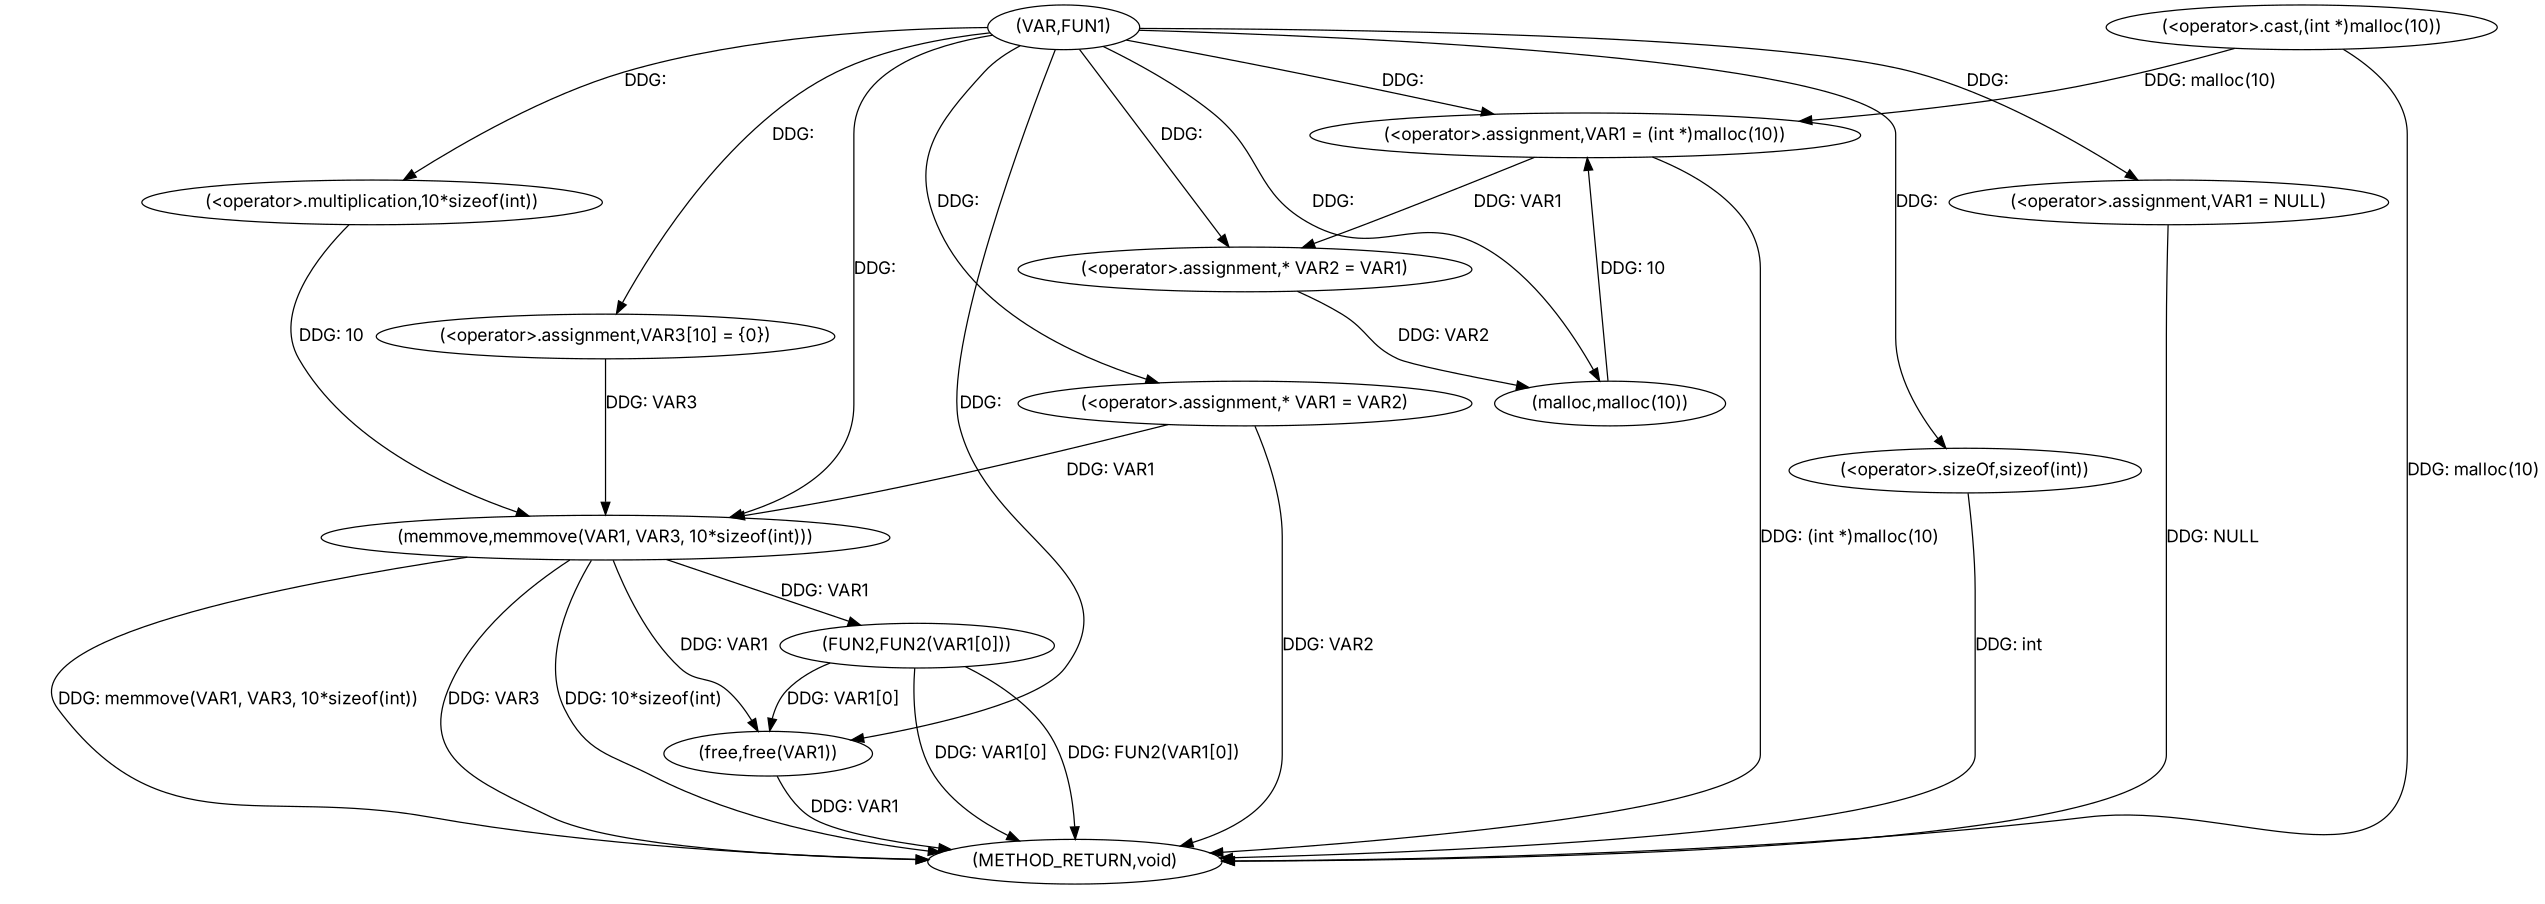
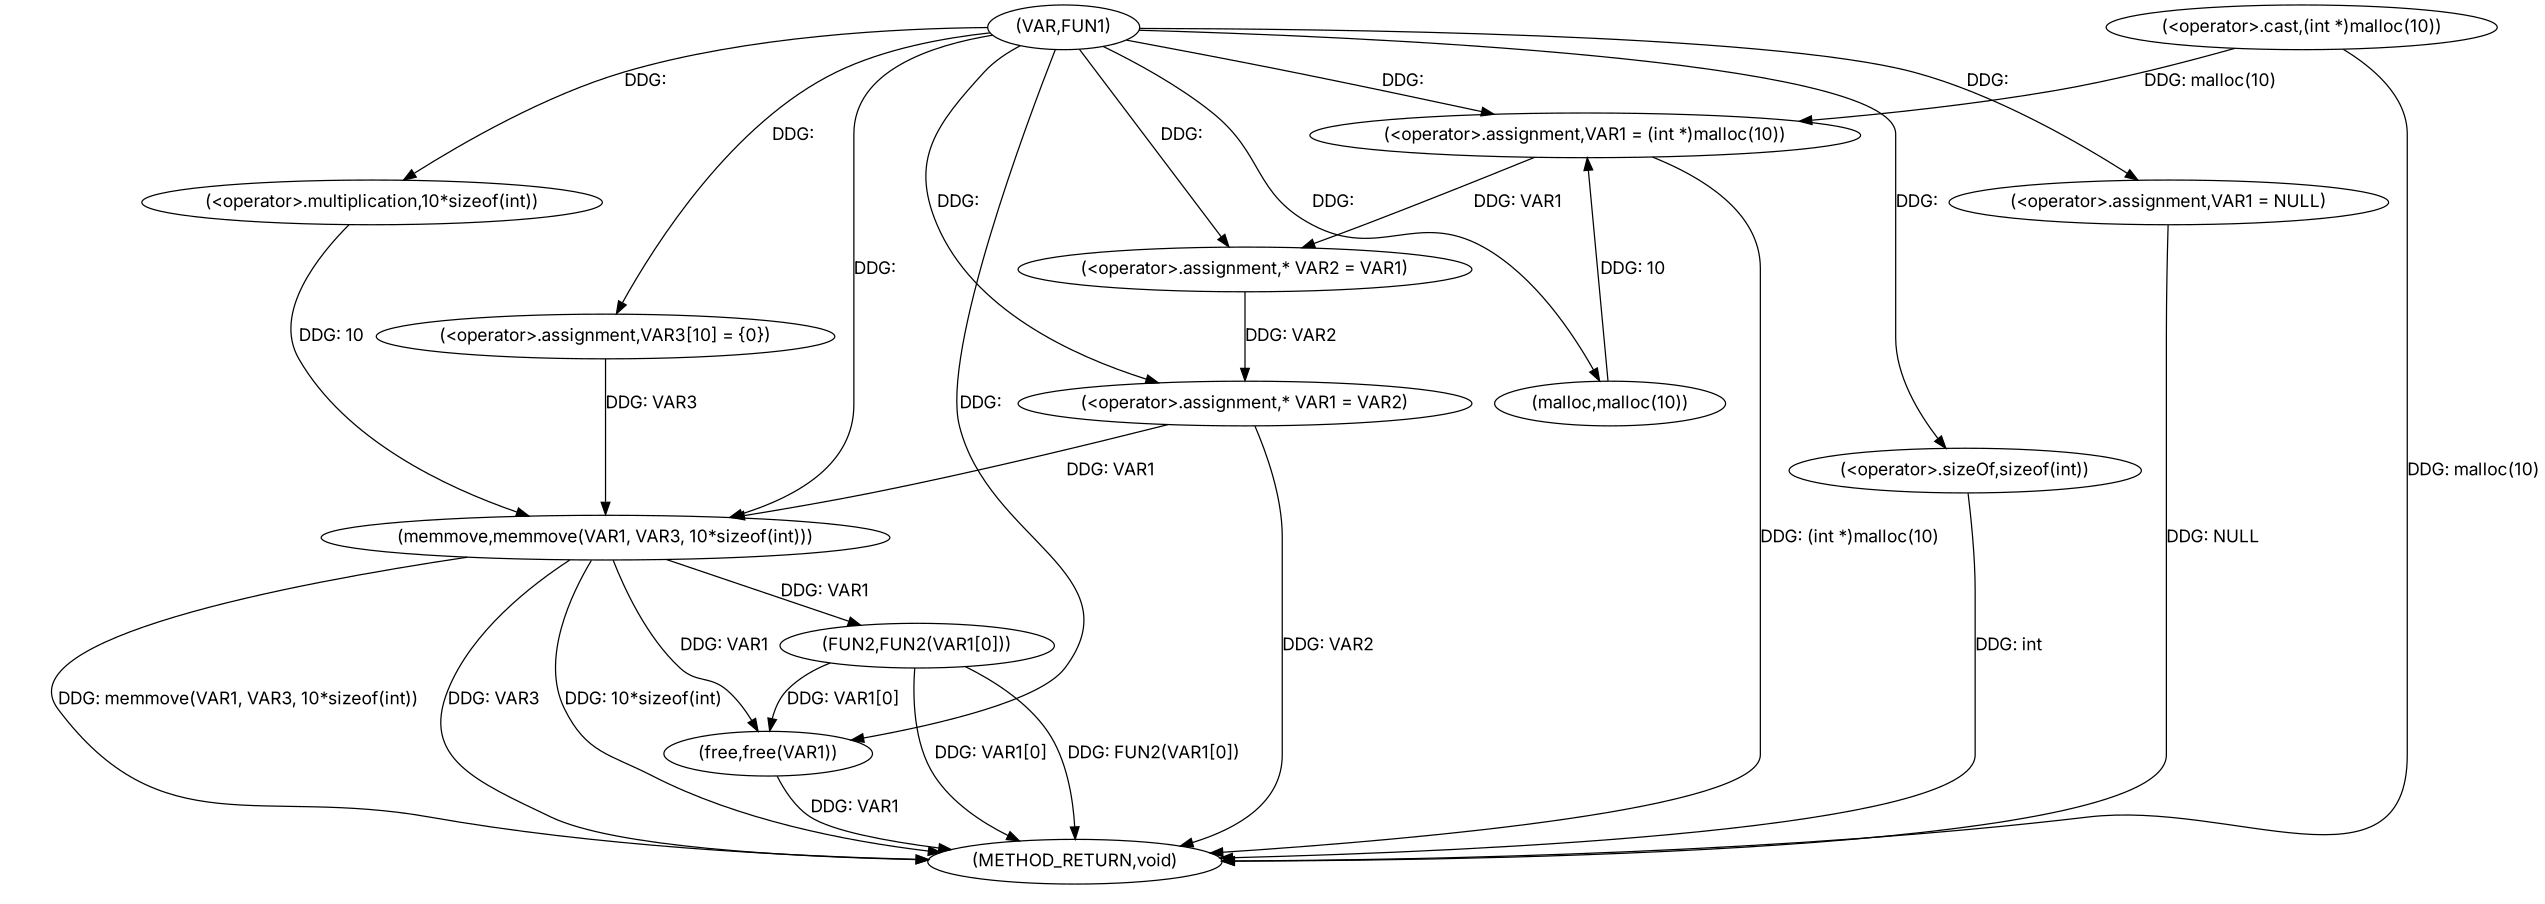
(1398, 359) -> (1245, 330)
